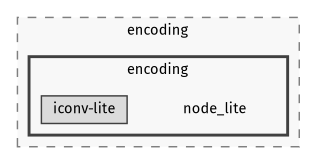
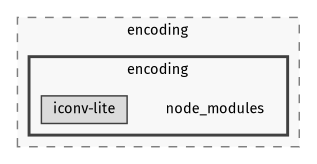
(215, 110) -> (215, 110)
